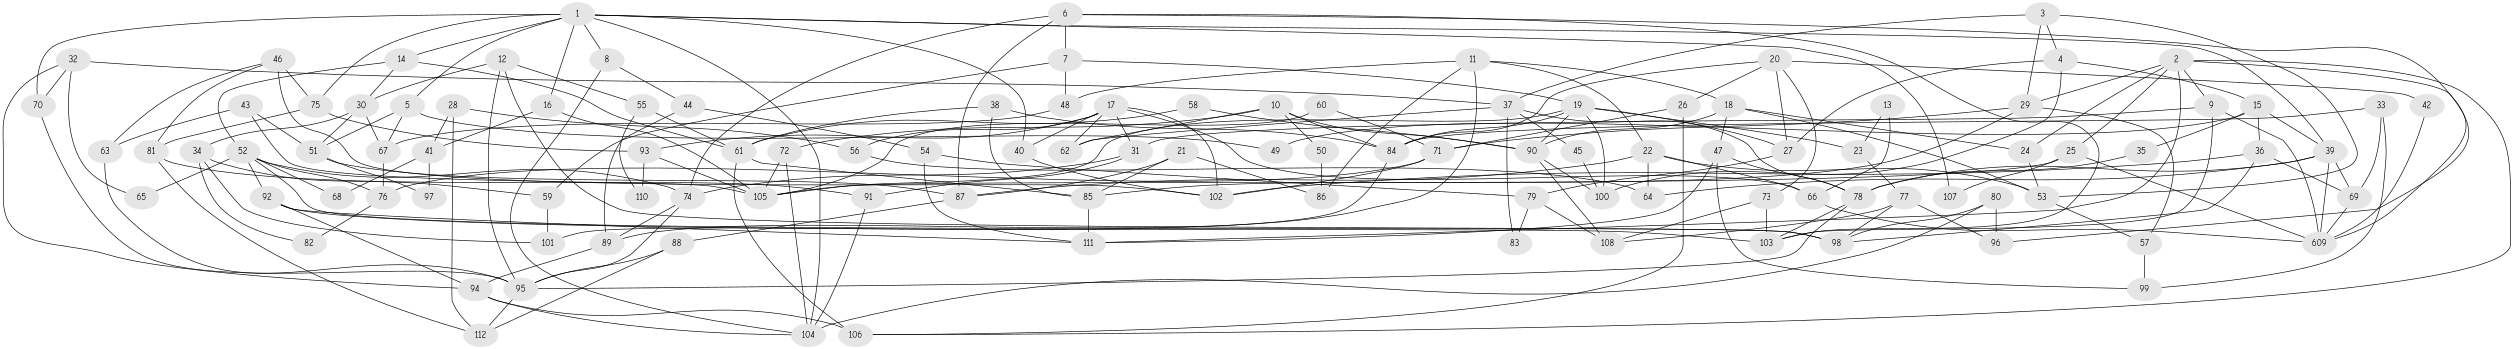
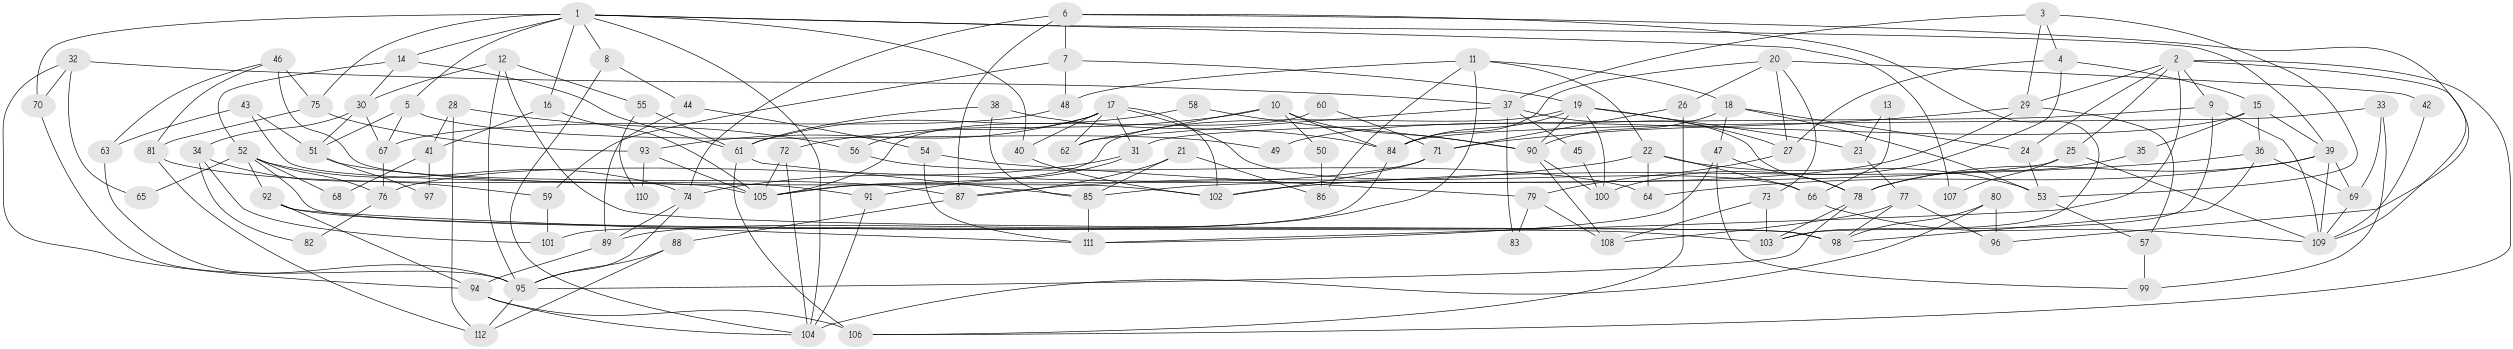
(2319, 244) -> (2319, 244)
